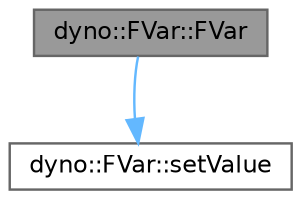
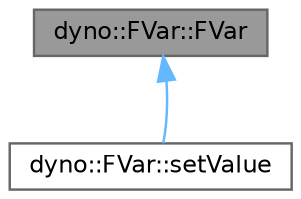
(135, 88) -> (167, 112)
